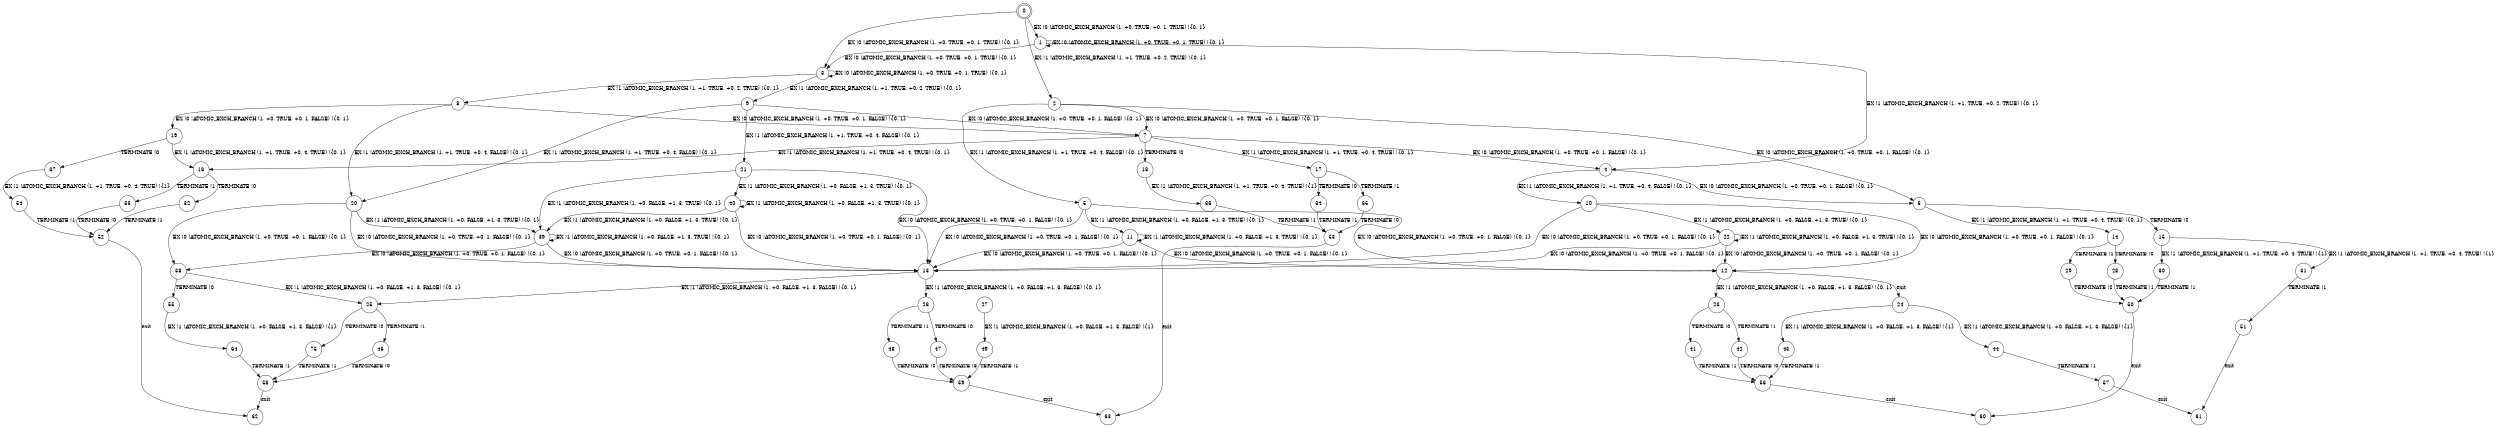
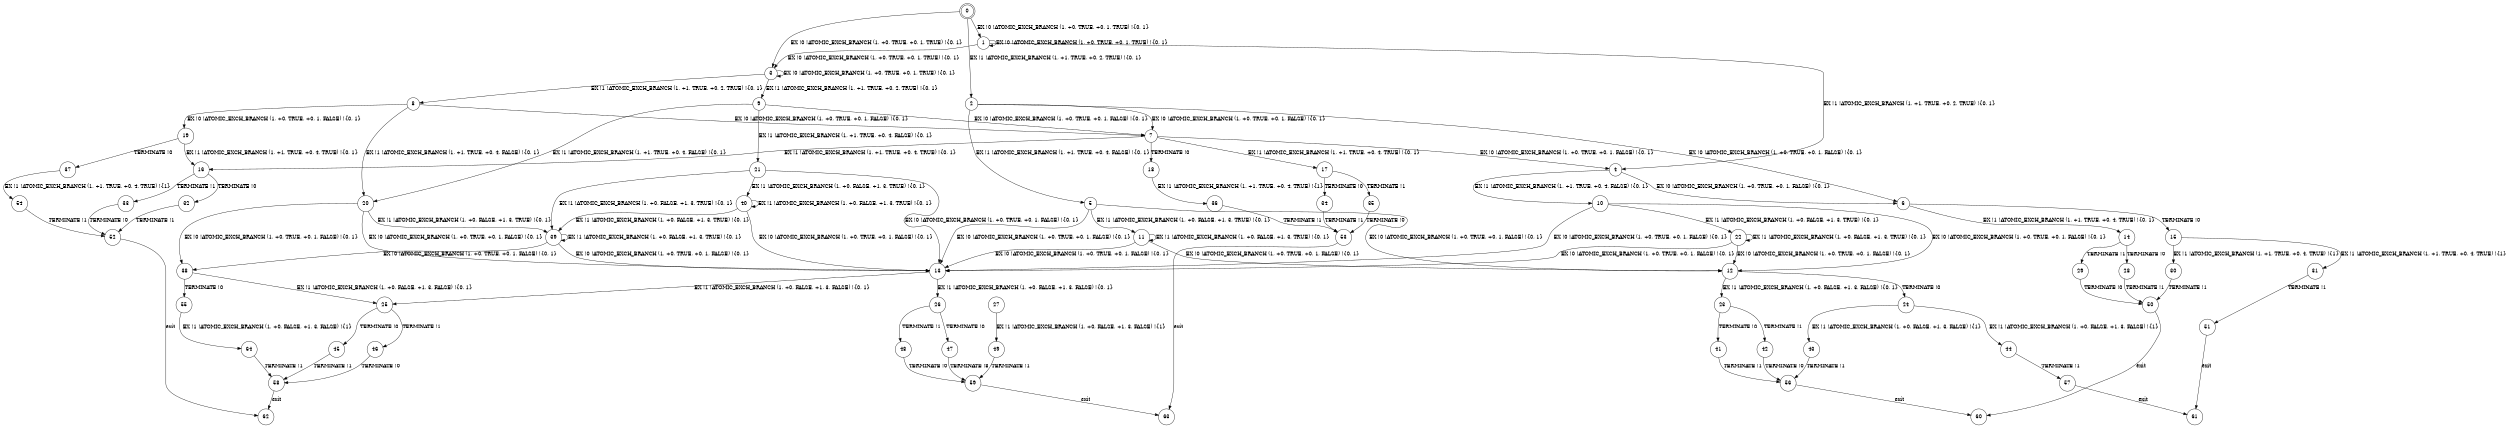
(1901, 288) -> (1921, 288)
(314, 349) -> (337, 349)
